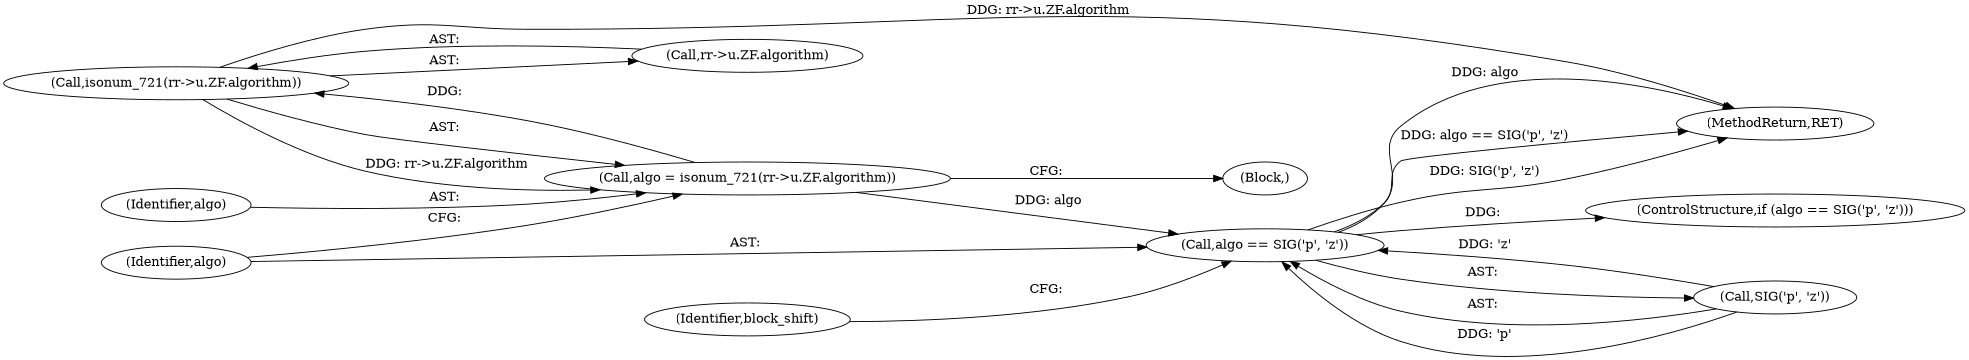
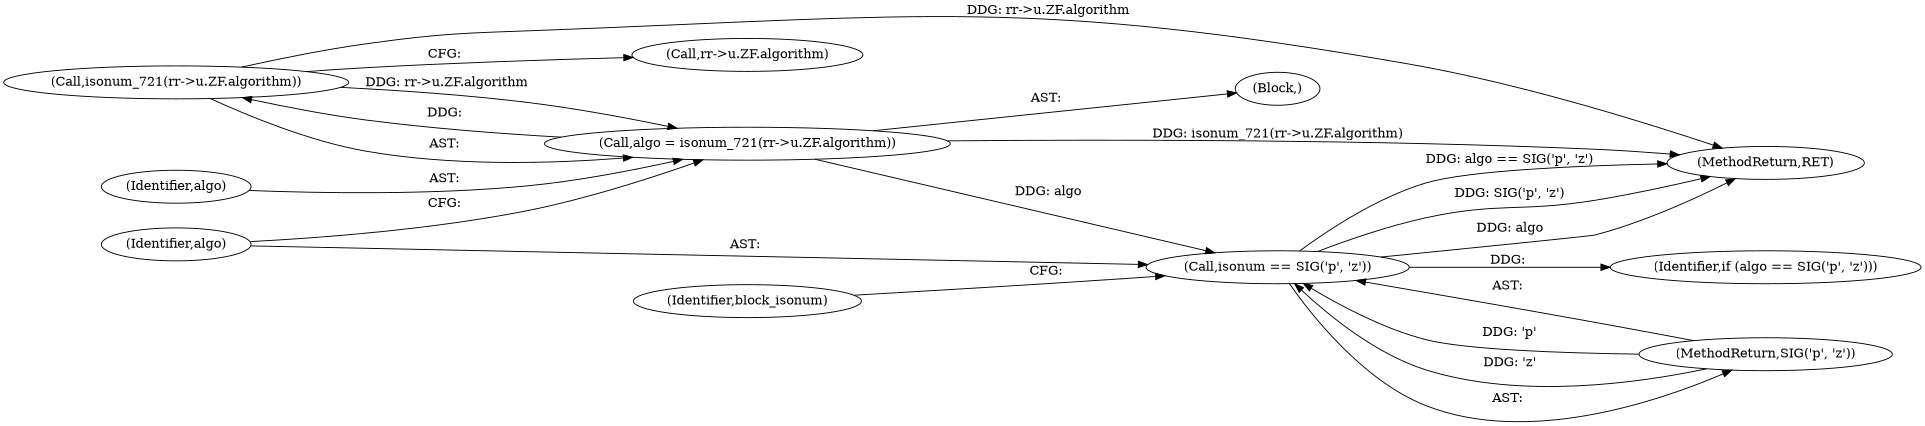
(449, 47) -> none
(447, 61) -> (447, 54)
none -> (1309, 142)
(1048, 172) -> (1048, 98)
(1775, 211) -> (1766, 267)
(1265, 245) -> (1278, 267)
(1775, 297) -> (1766, 354)
(747, 319) -> (747, 301)
